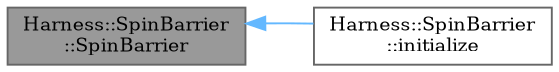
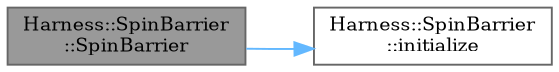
(290, 23) -> (270, 49)
